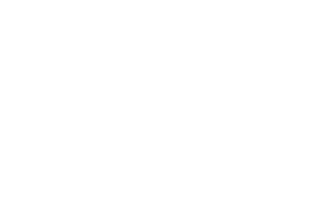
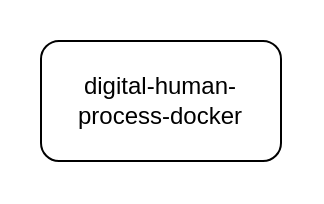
none -> (161, 101)
